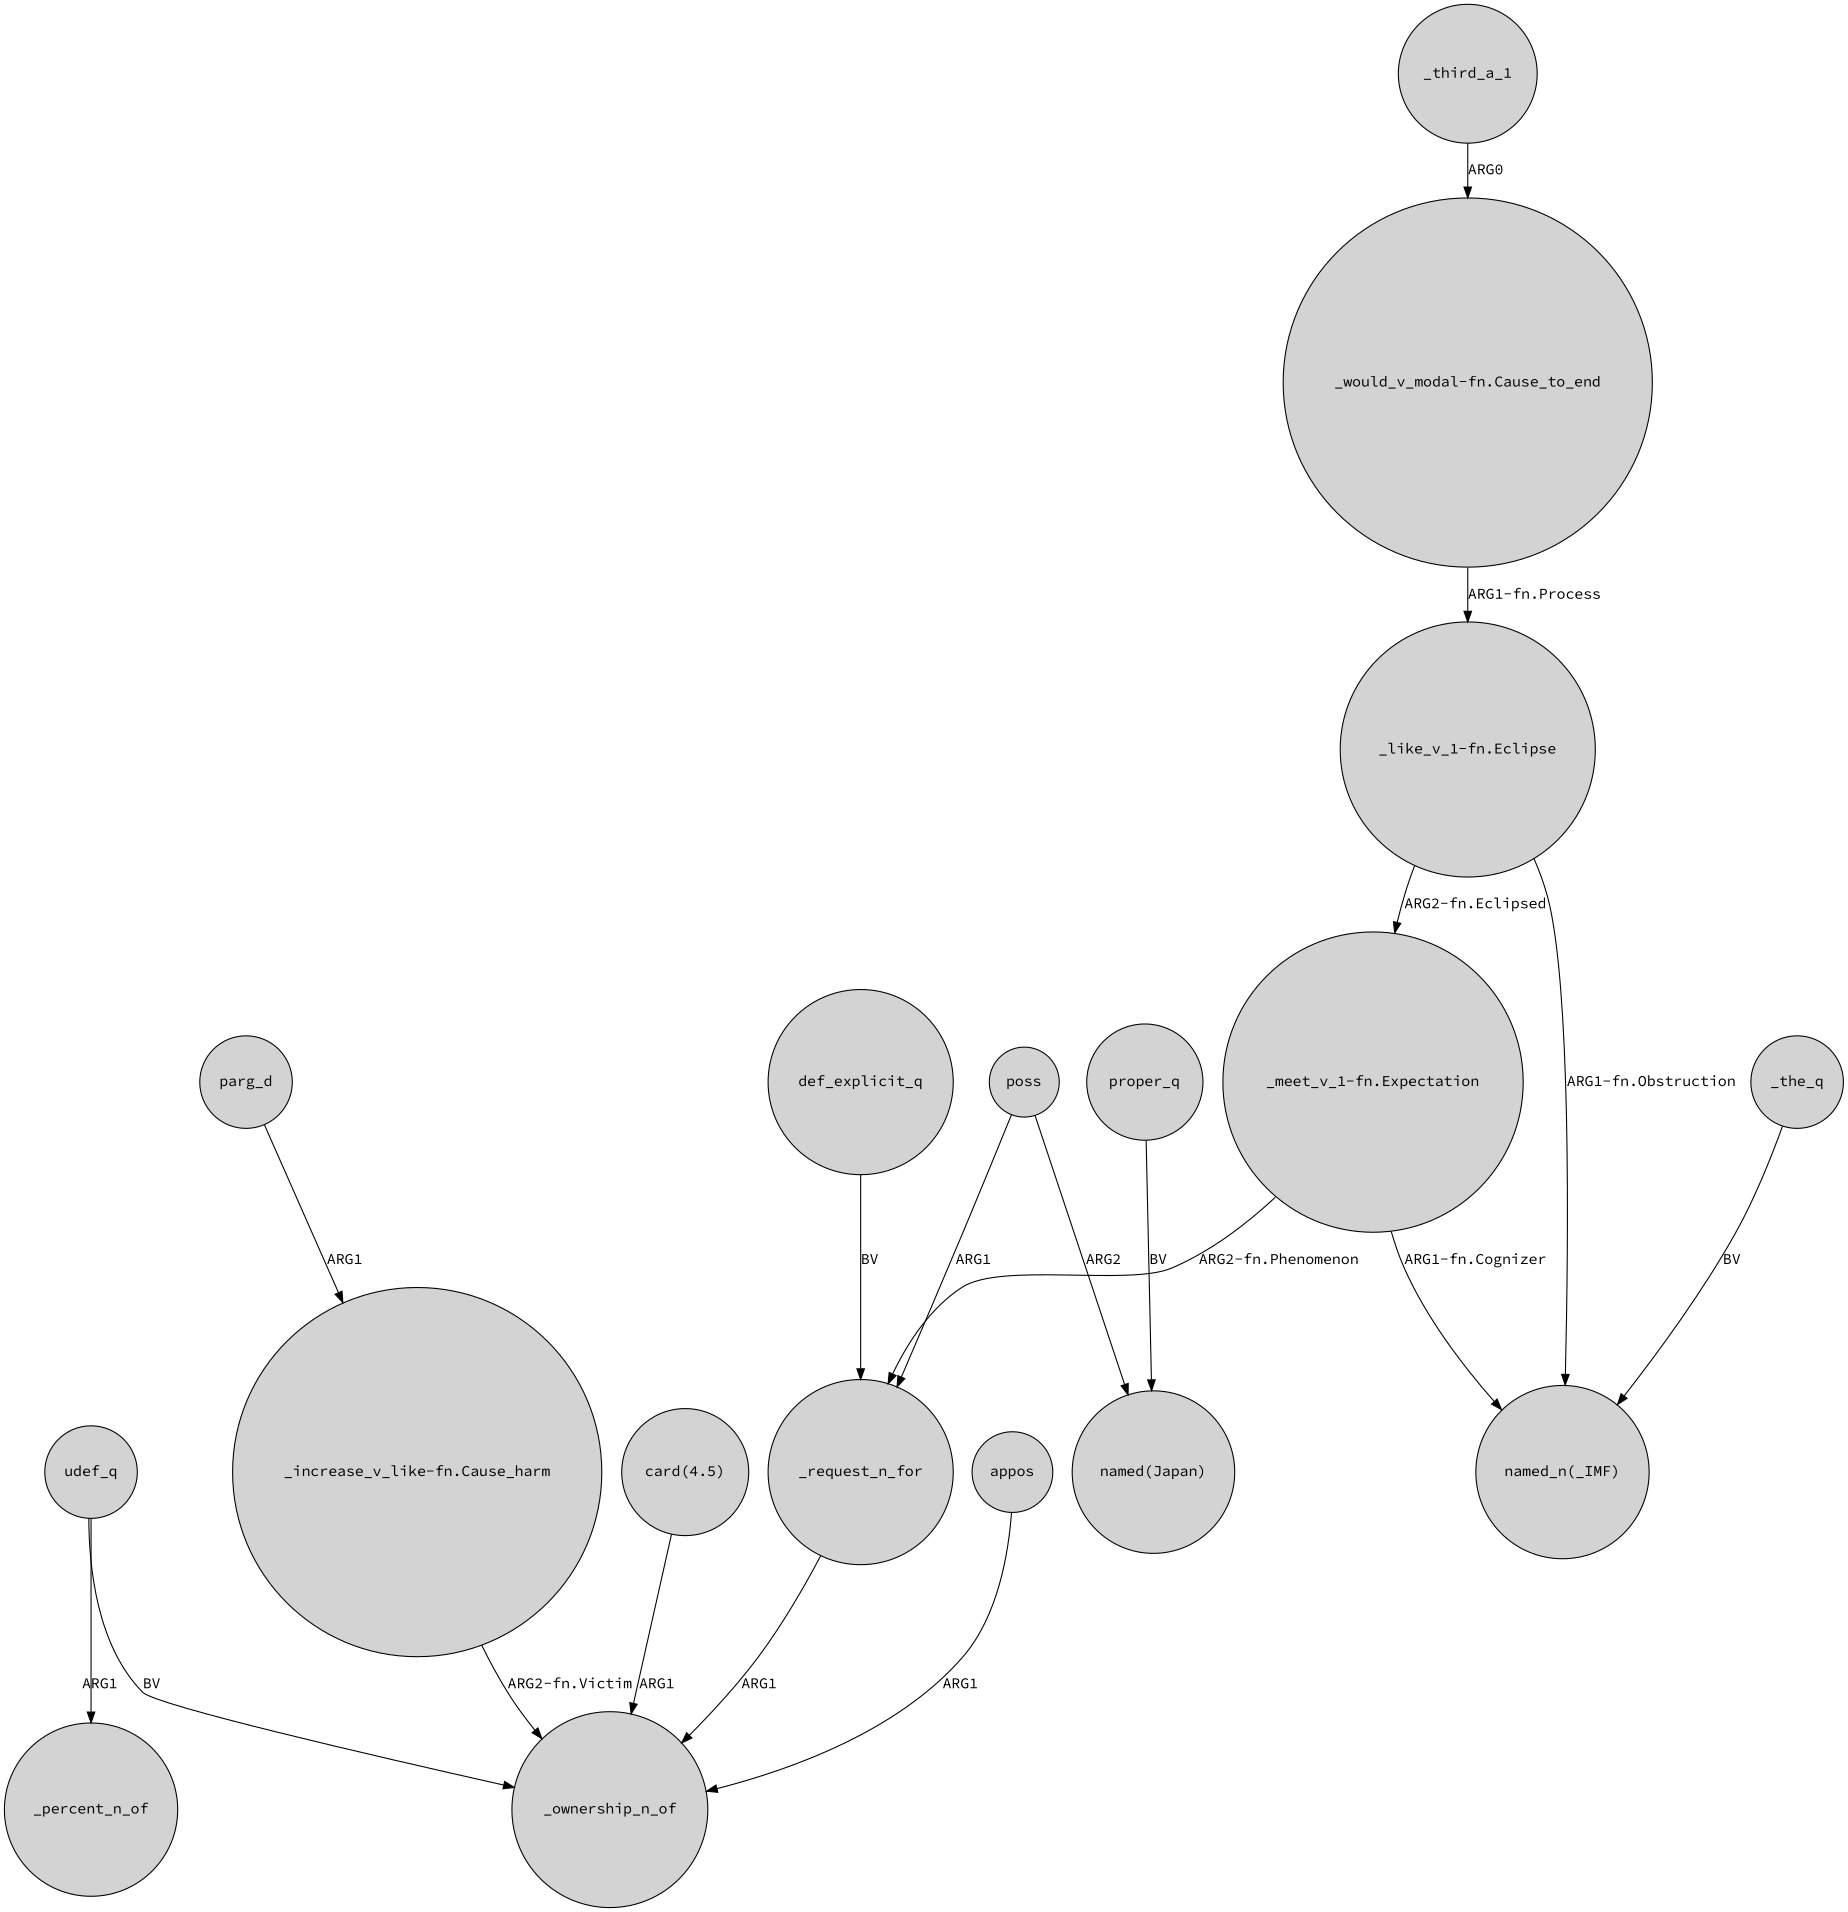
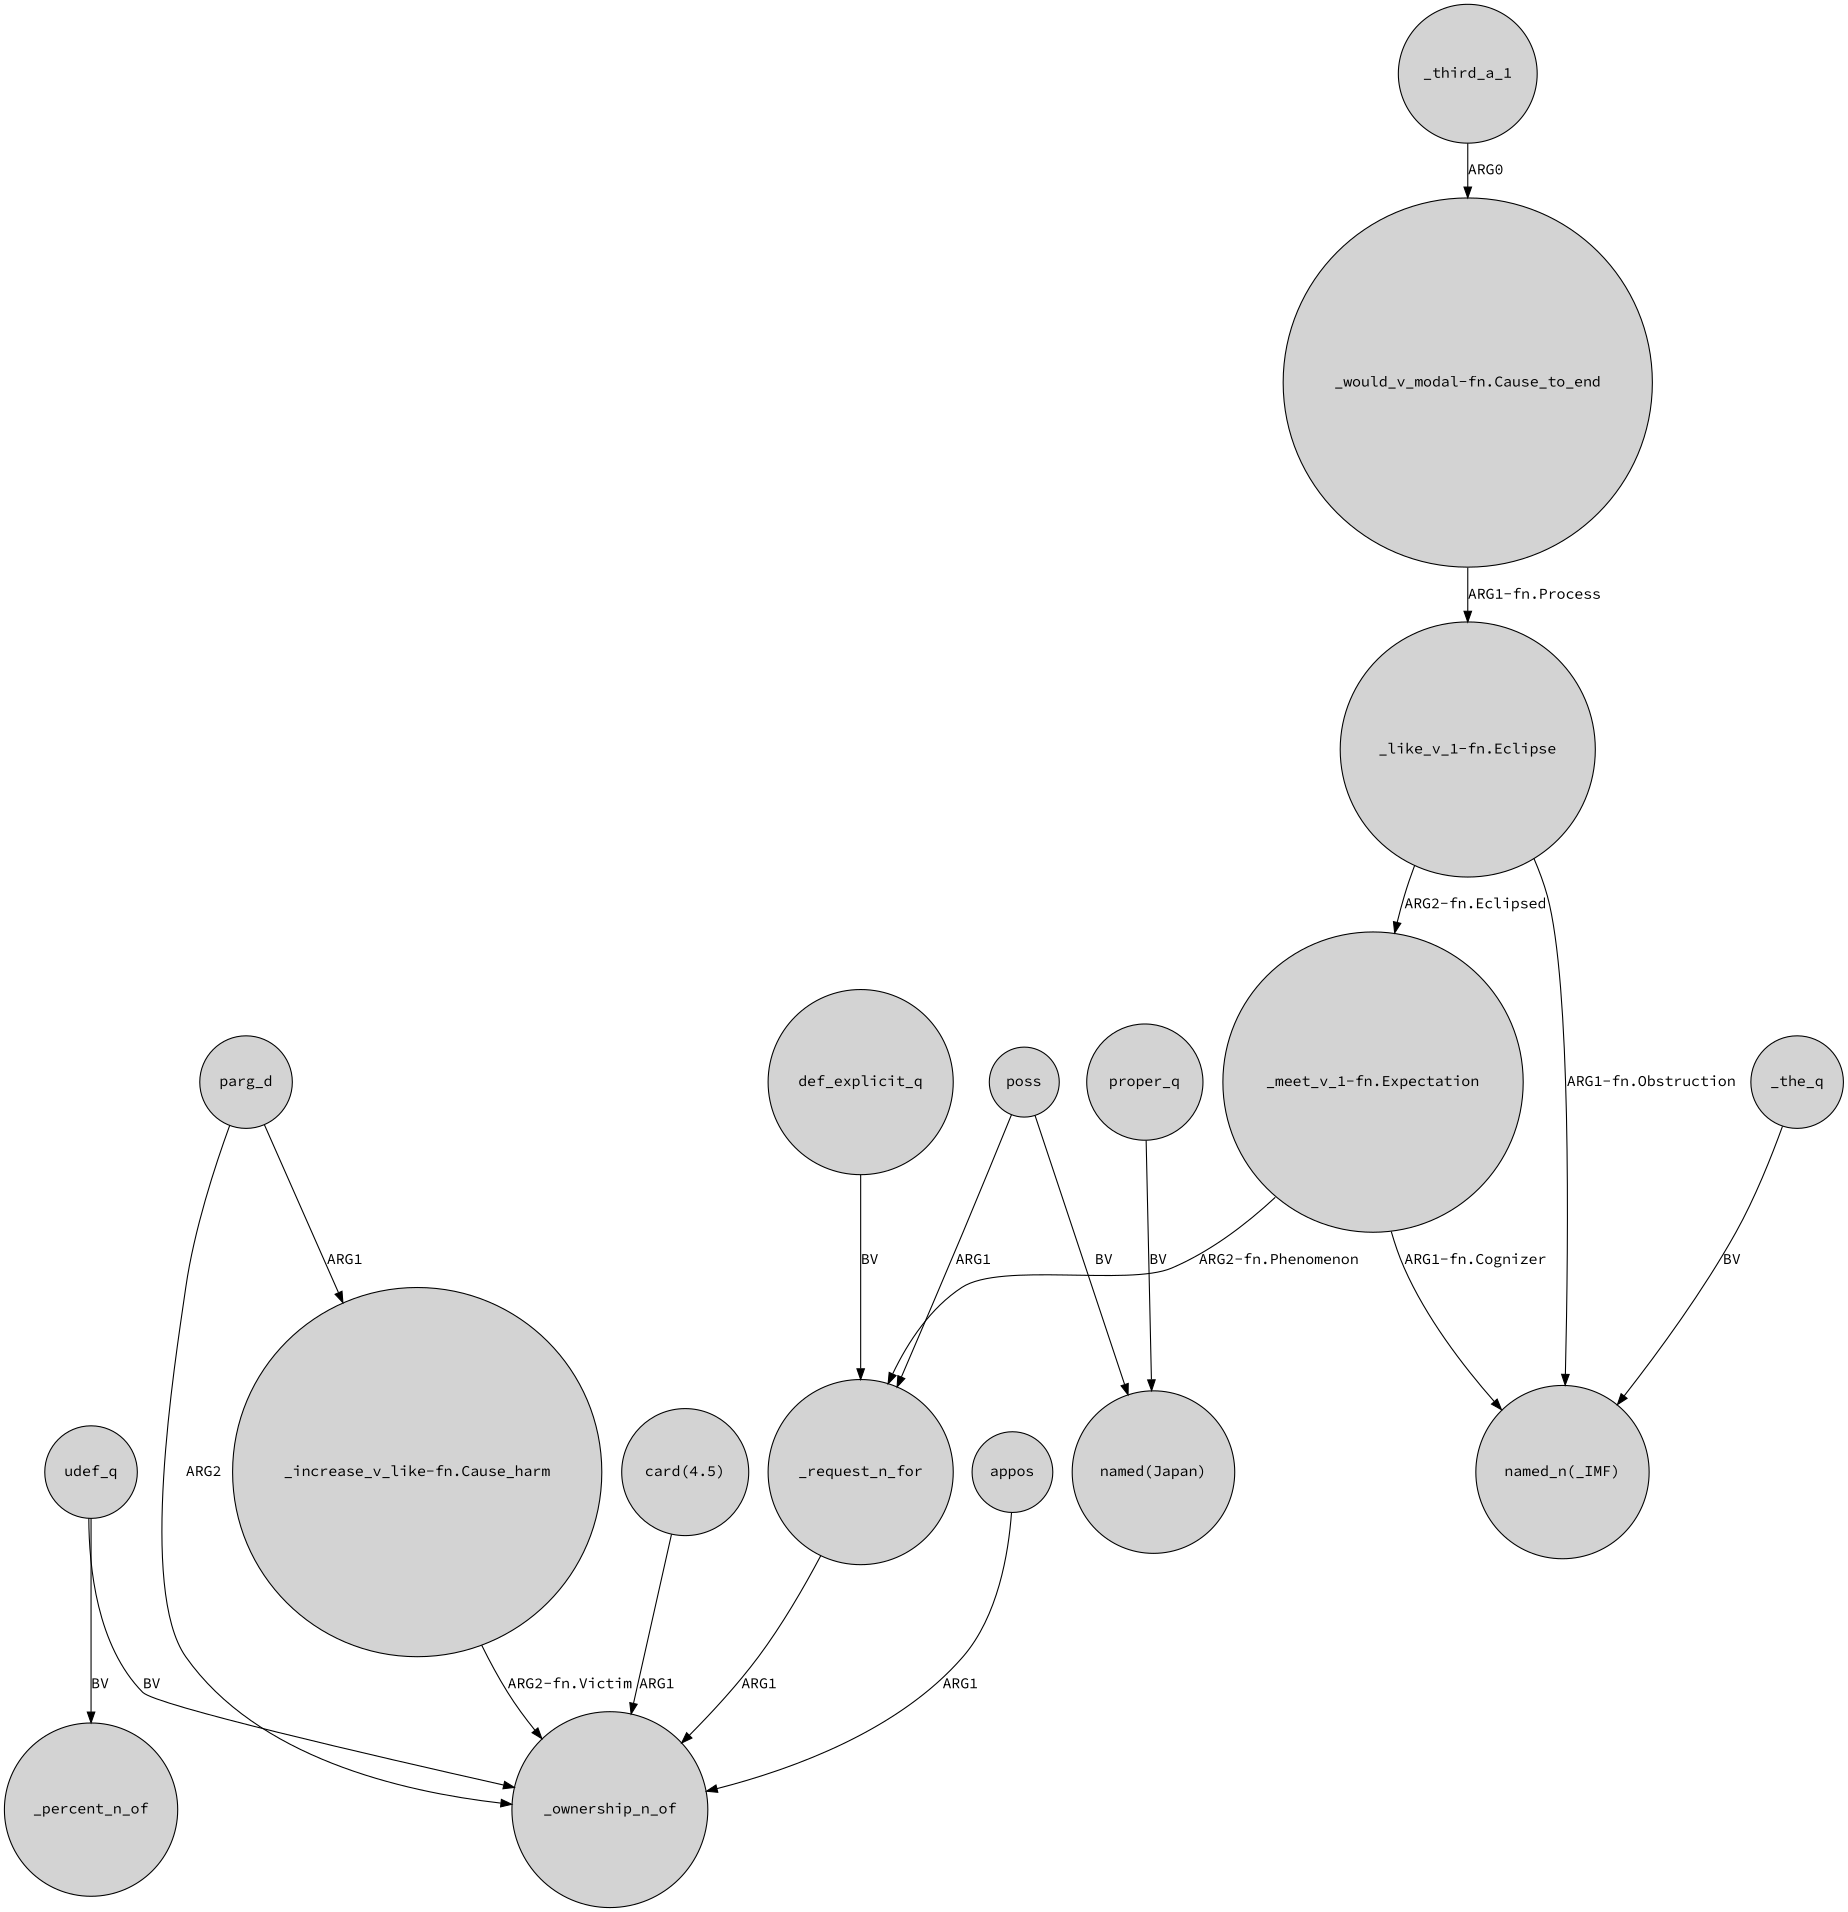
(1104, 1260) -> (1104, 1260)
none -> (164, 1568)
(100, 1684) -> (100, 1684)
